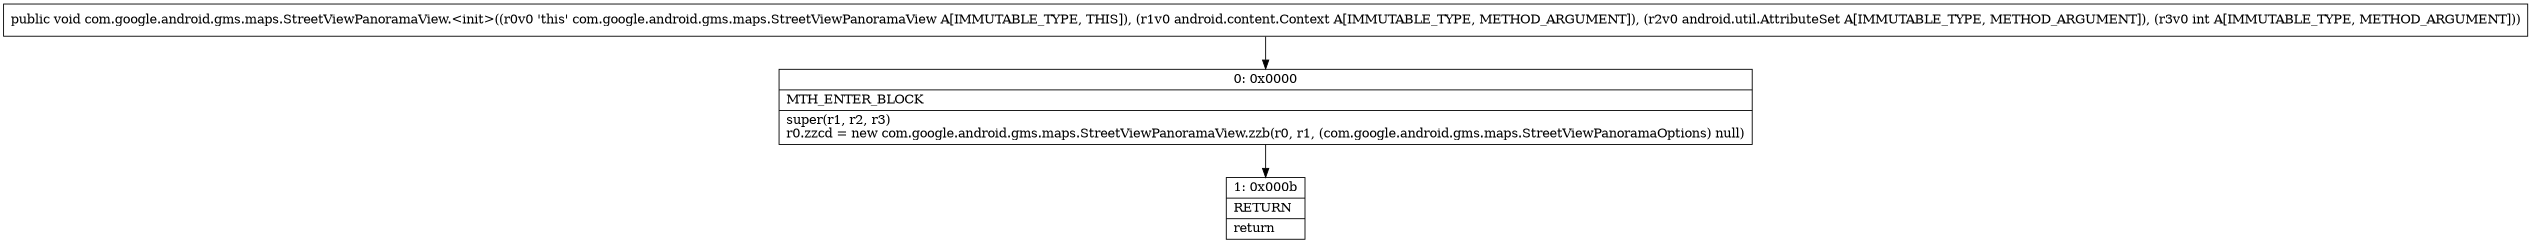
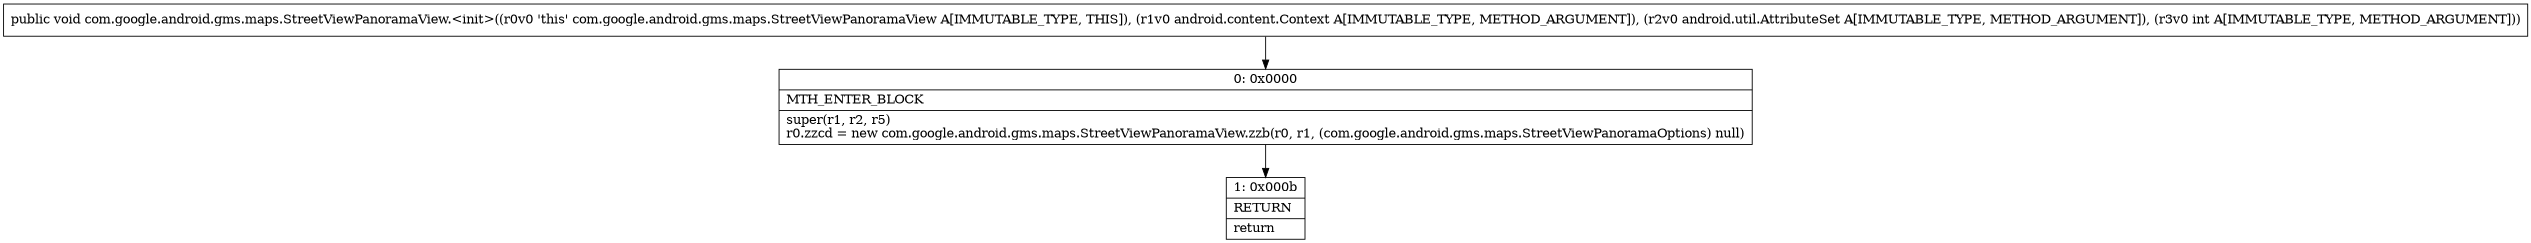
(839, 120) -> (839, 120)
